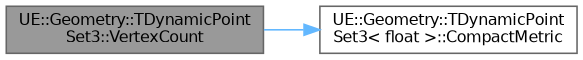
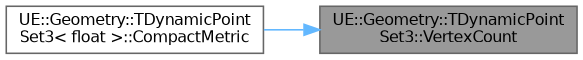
(284, 30) -> (284, 30)
